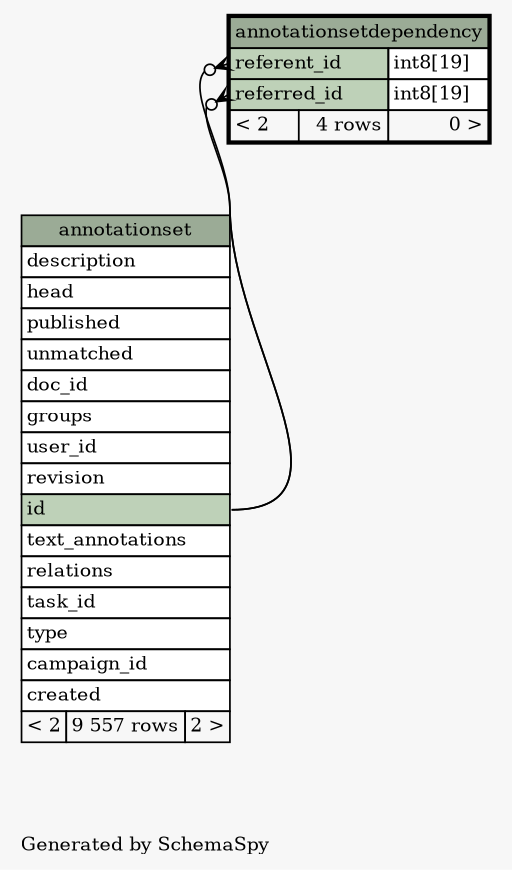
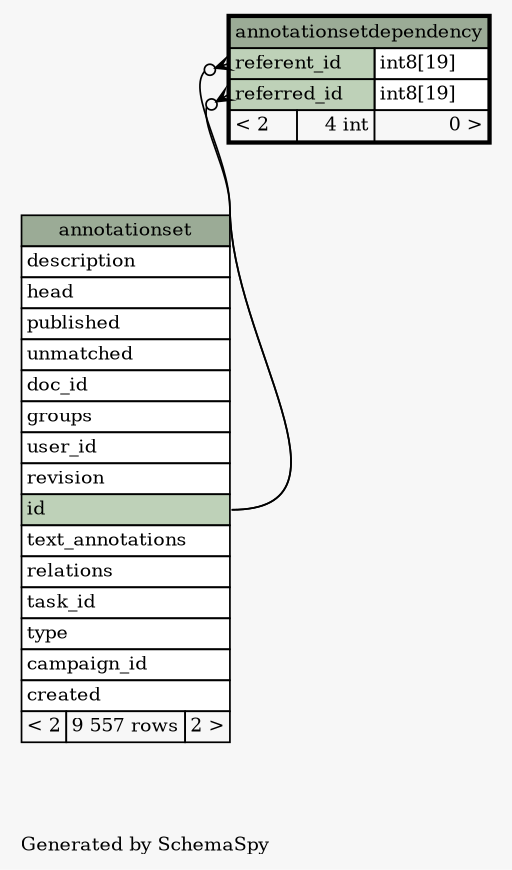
(350, 125) -> (347, 125)
